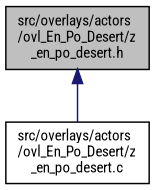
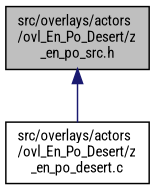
(78, 38) -> (78, 38)
